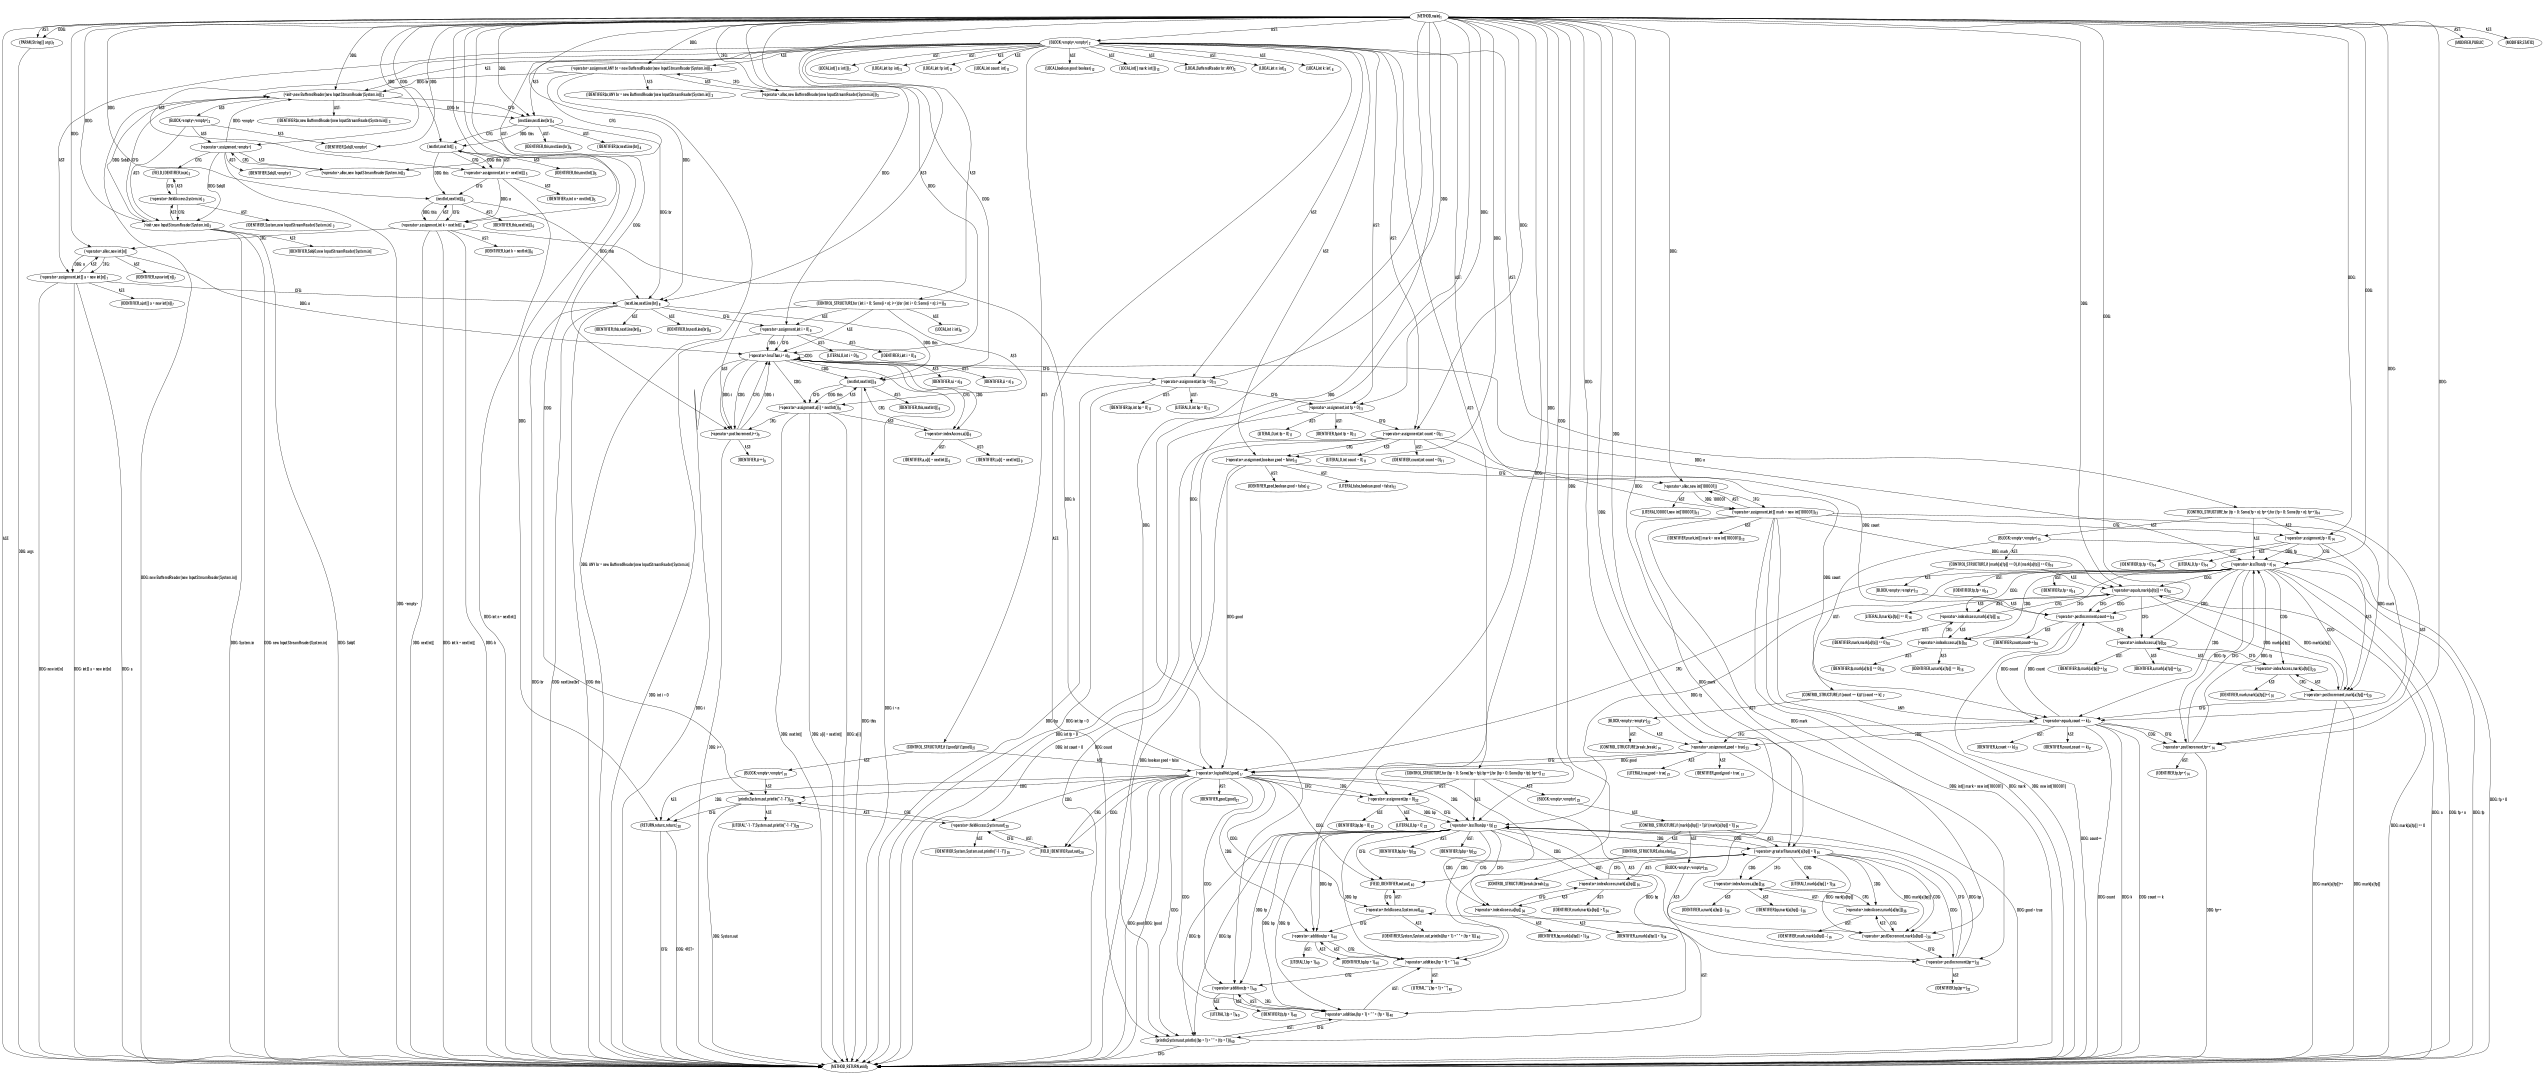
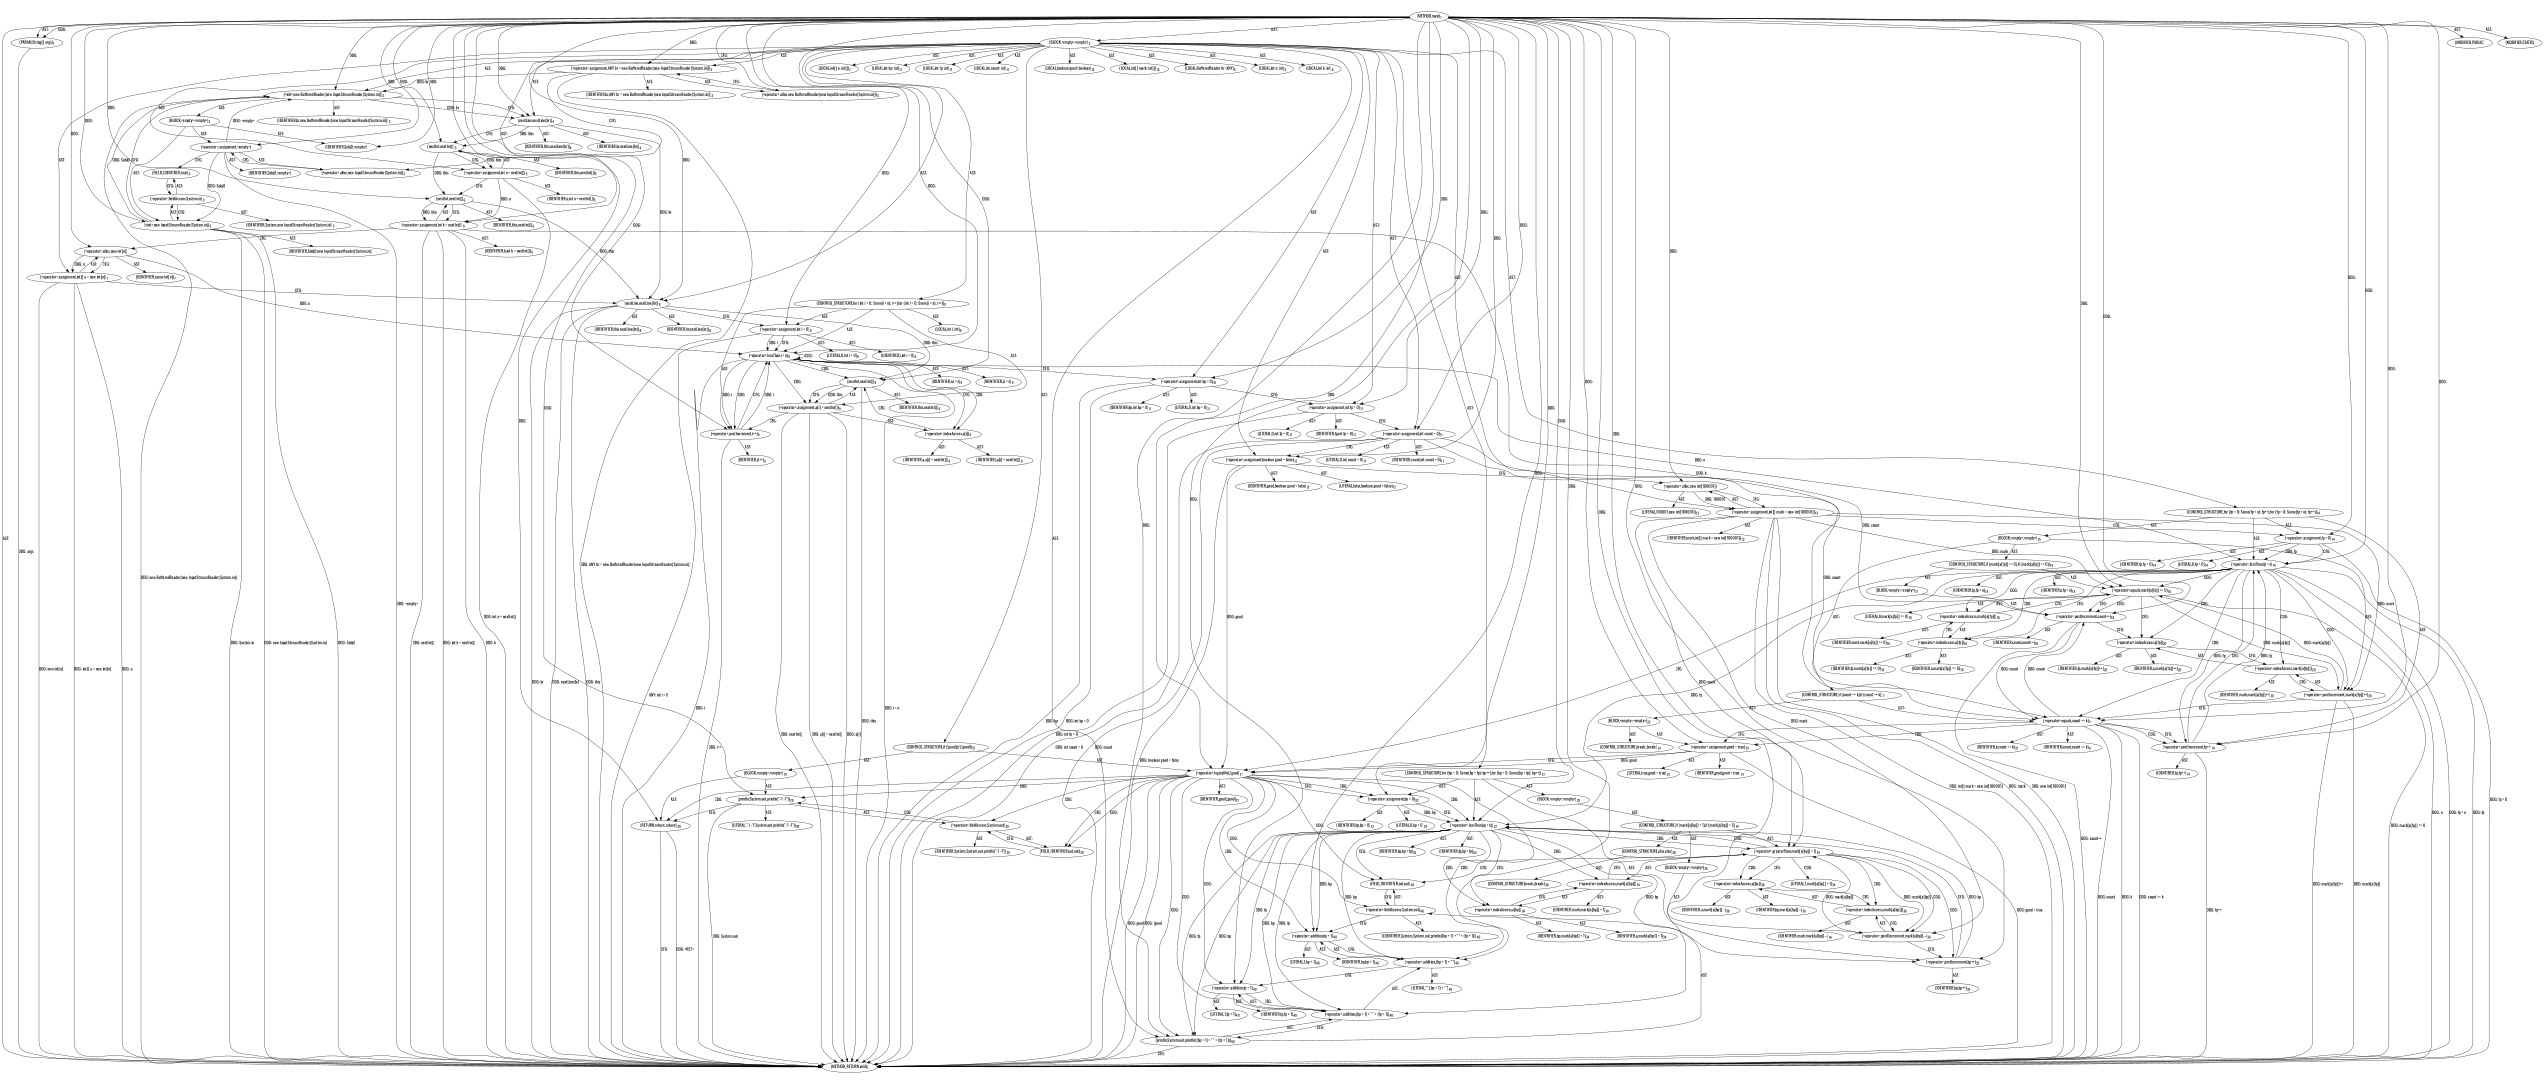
(147, 304) -> none
(1010, 311) -> (1440, 245)
(1215, 382) -> (1215, 382)
(659, 695) -> (659, 695)
(1902, 708) -> (1902, 708)
(1475, 852) -> (1475, 852)
(1674, 852) -> (1674, 852)
